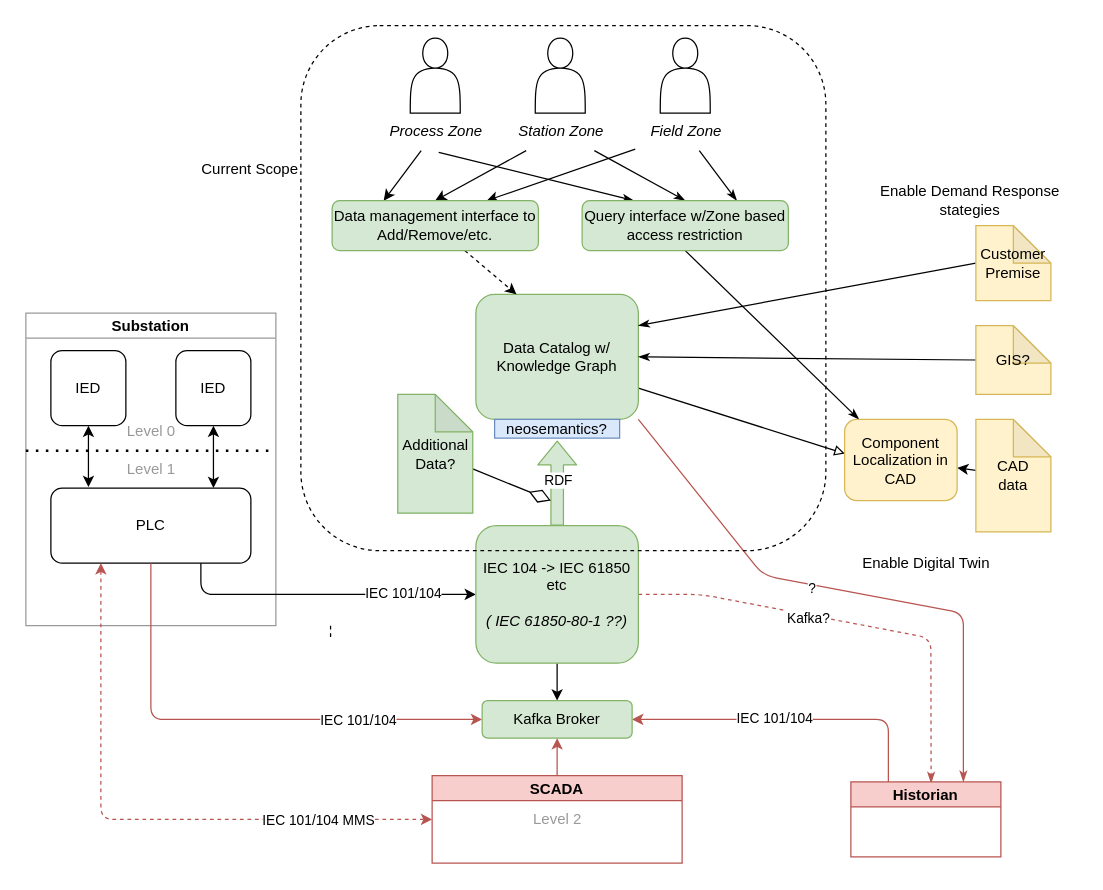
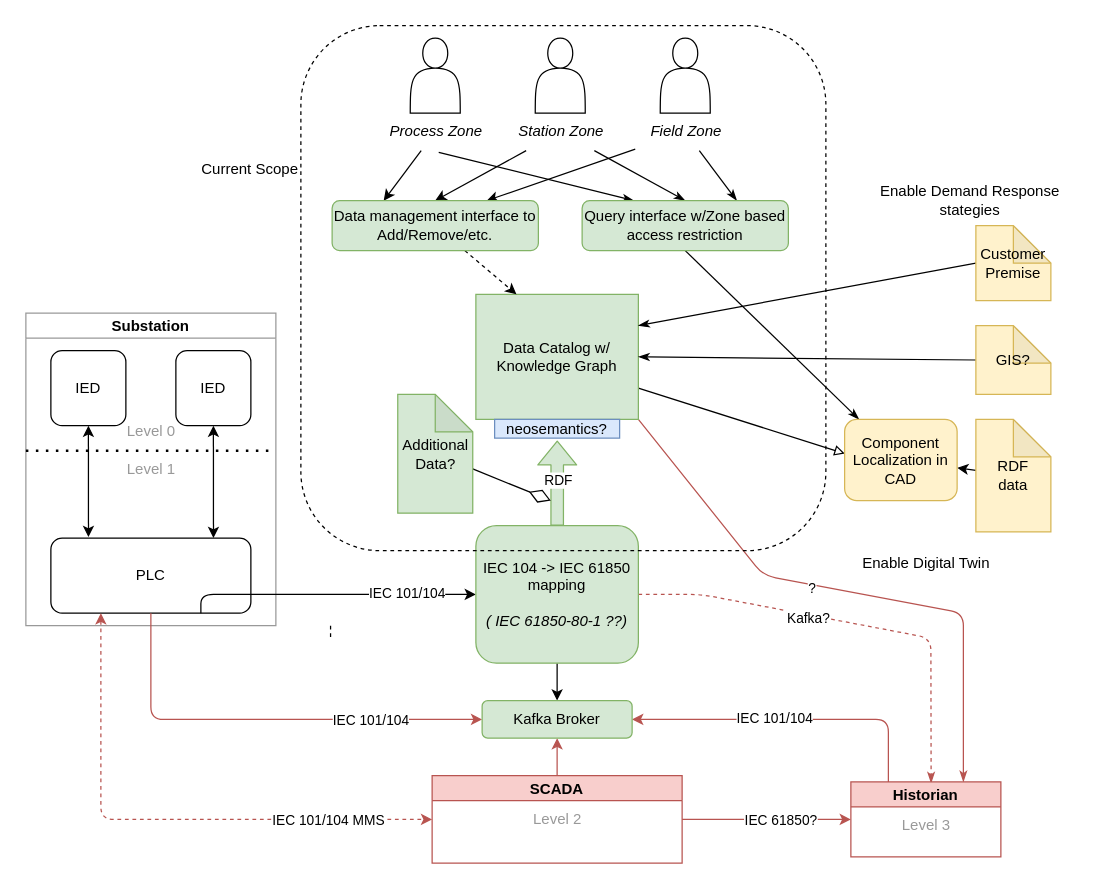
(557, 357) -> (557, 357)
(1013, 476) -> (1013, 476)
(151, 526) -> (151, 576)
(557, 594) -> (557, 594)
none -> (761, 819)
none -> (926, 826)
